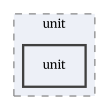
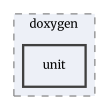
(54, 25) -> (54, 25)
